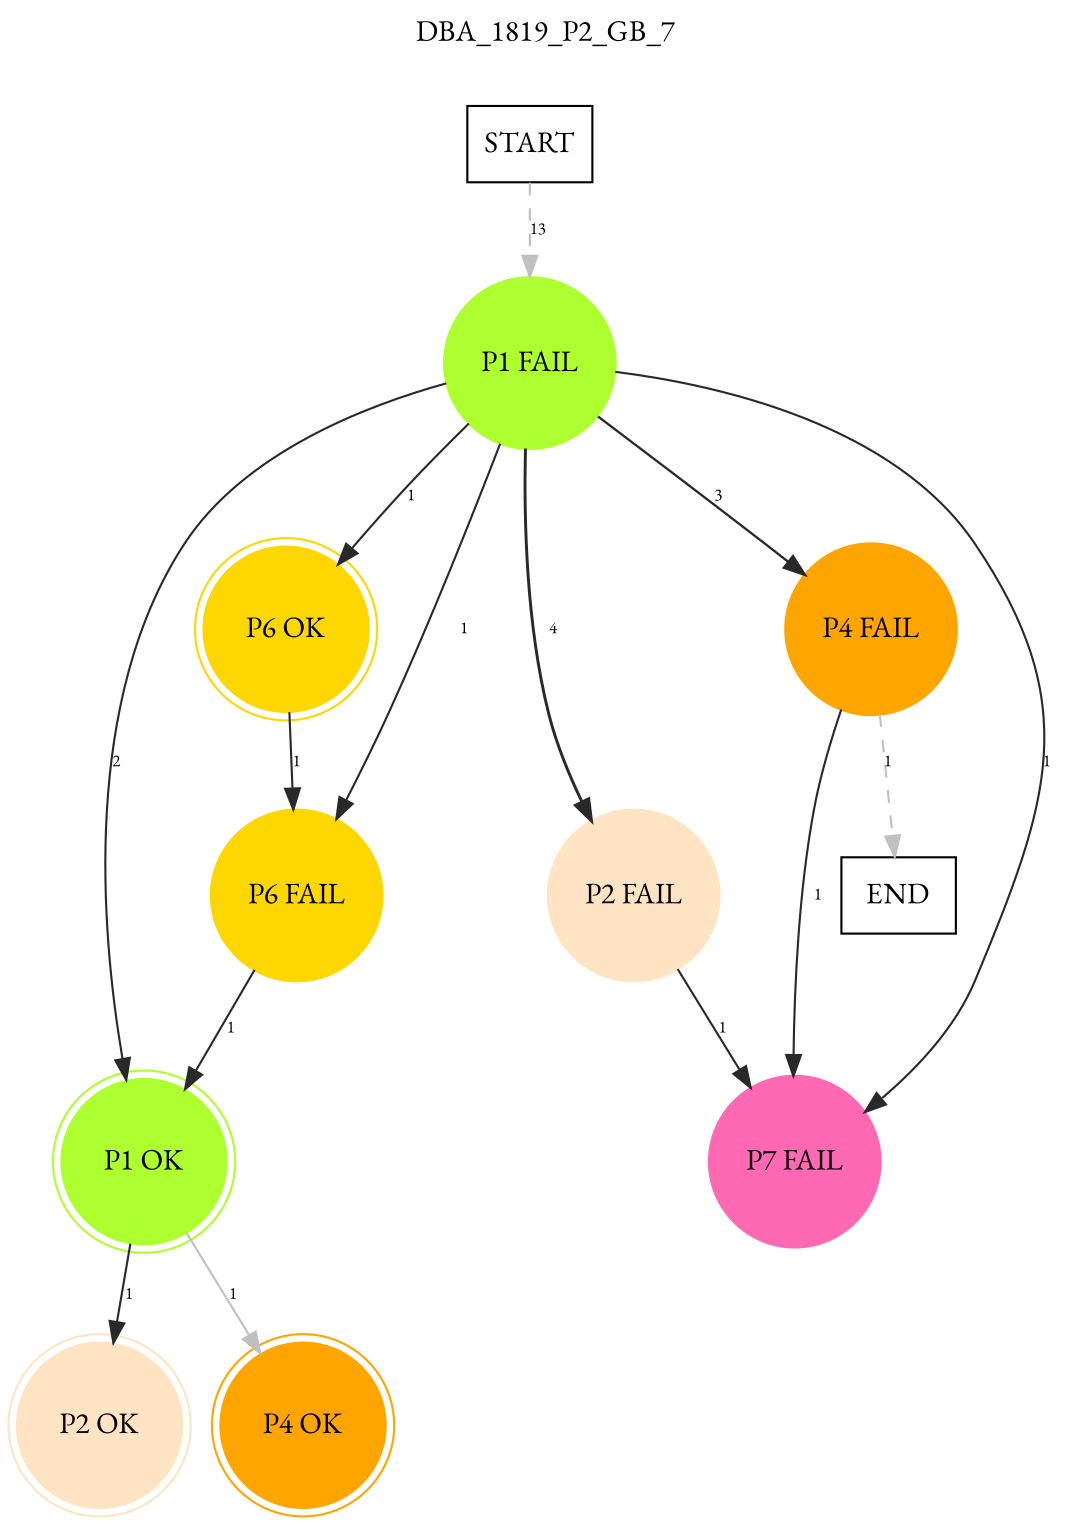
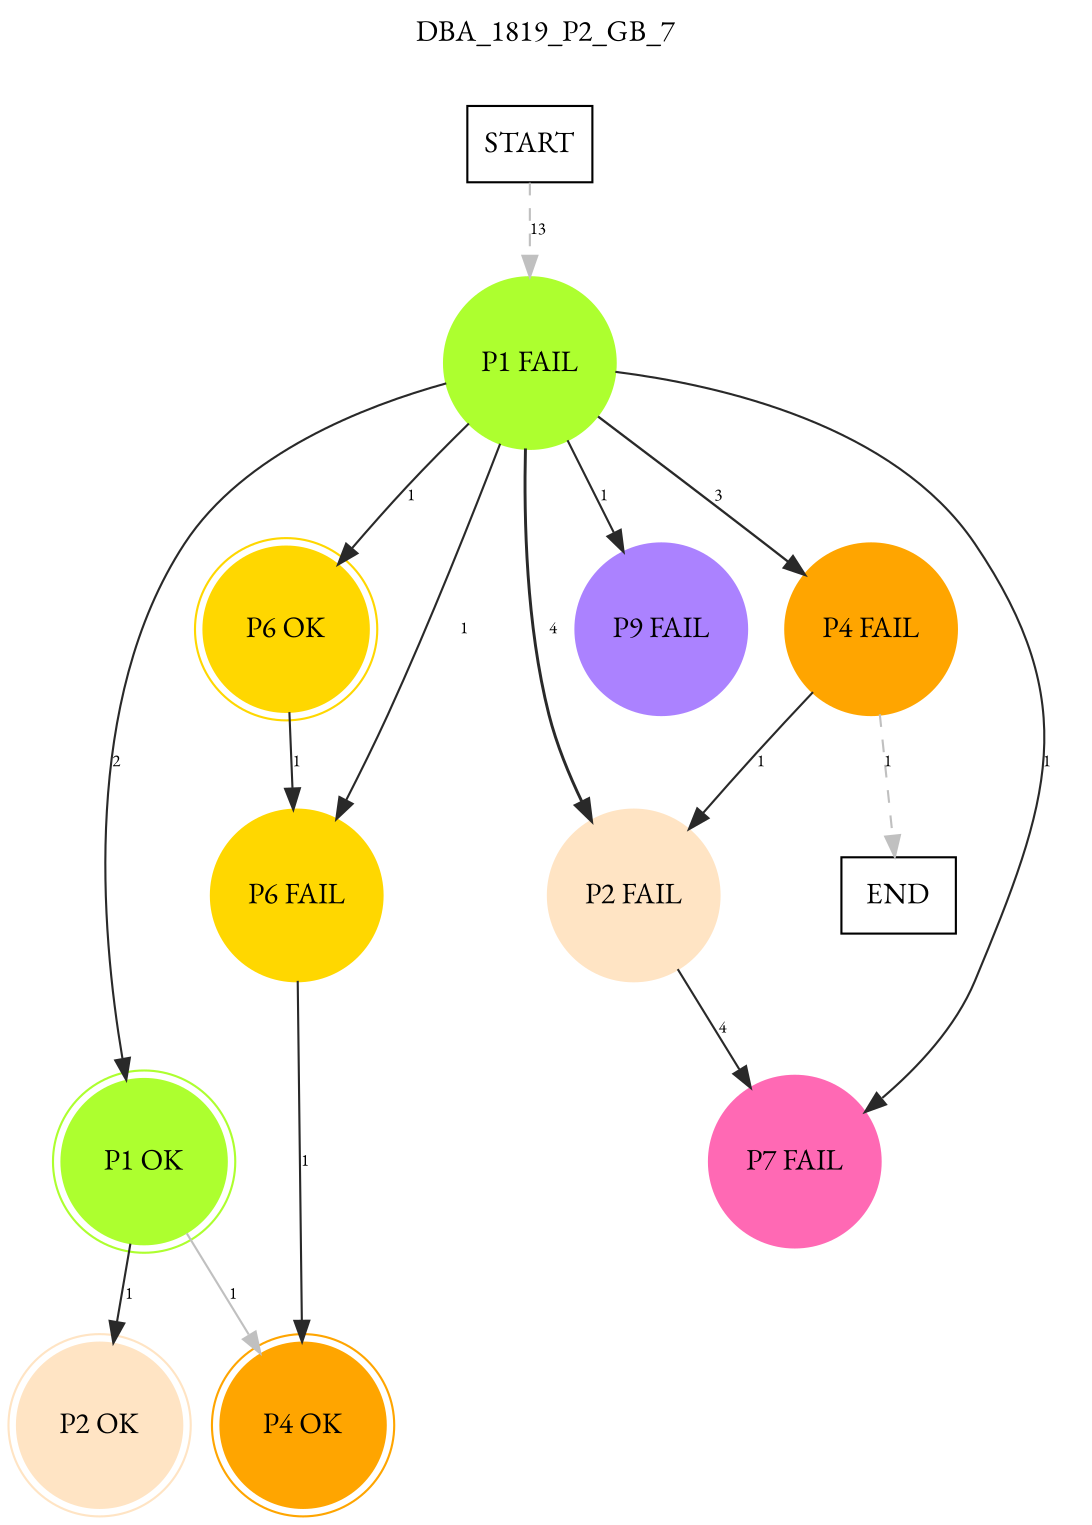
none -> (661, 629)
(804, 880) -> (757, 752)
(225, 1020) -> (300, 1151)
(723, 1029) -> (723, 1029)
